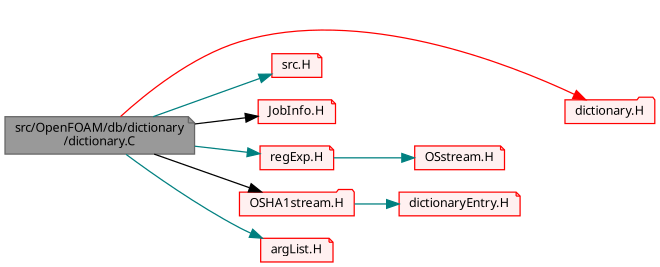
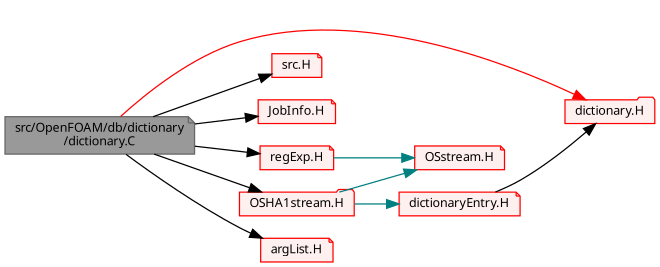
(206, 98) -> (206, 98)
(221, 149) -> (221, 149)
none -> (543, 166)
none -> (372, 183)
(187, 196) -> (187, 196)
